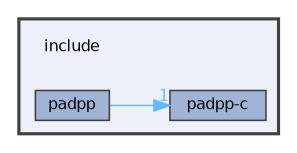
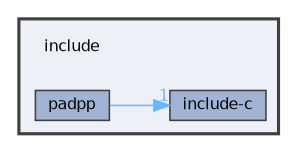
(218, 105) -> (218, 105)
